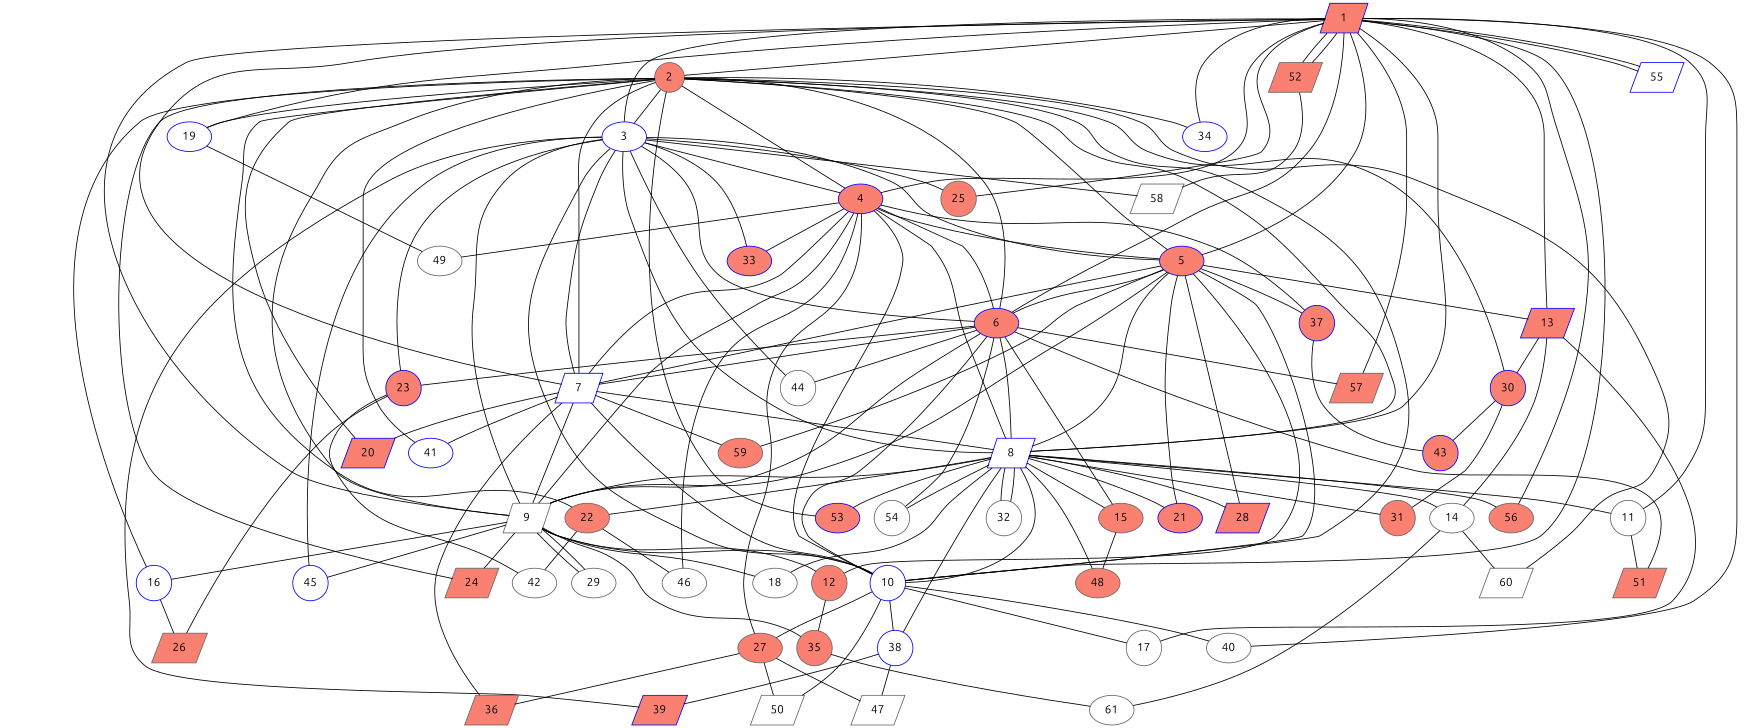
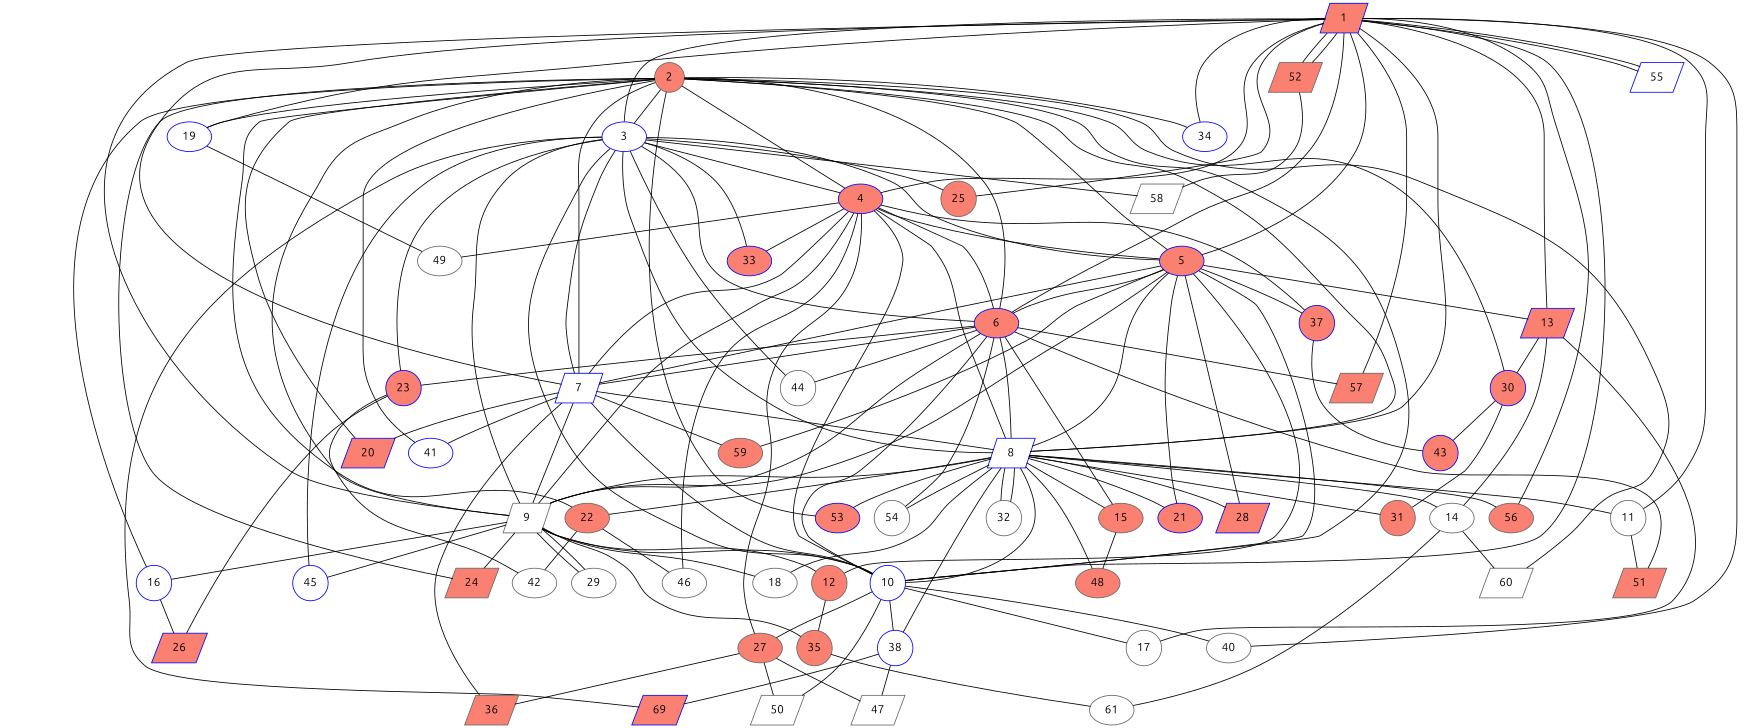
(1005, 48) -> none
(179, 648) -> (179, 648)
(660, 710) -> (660, 710)
